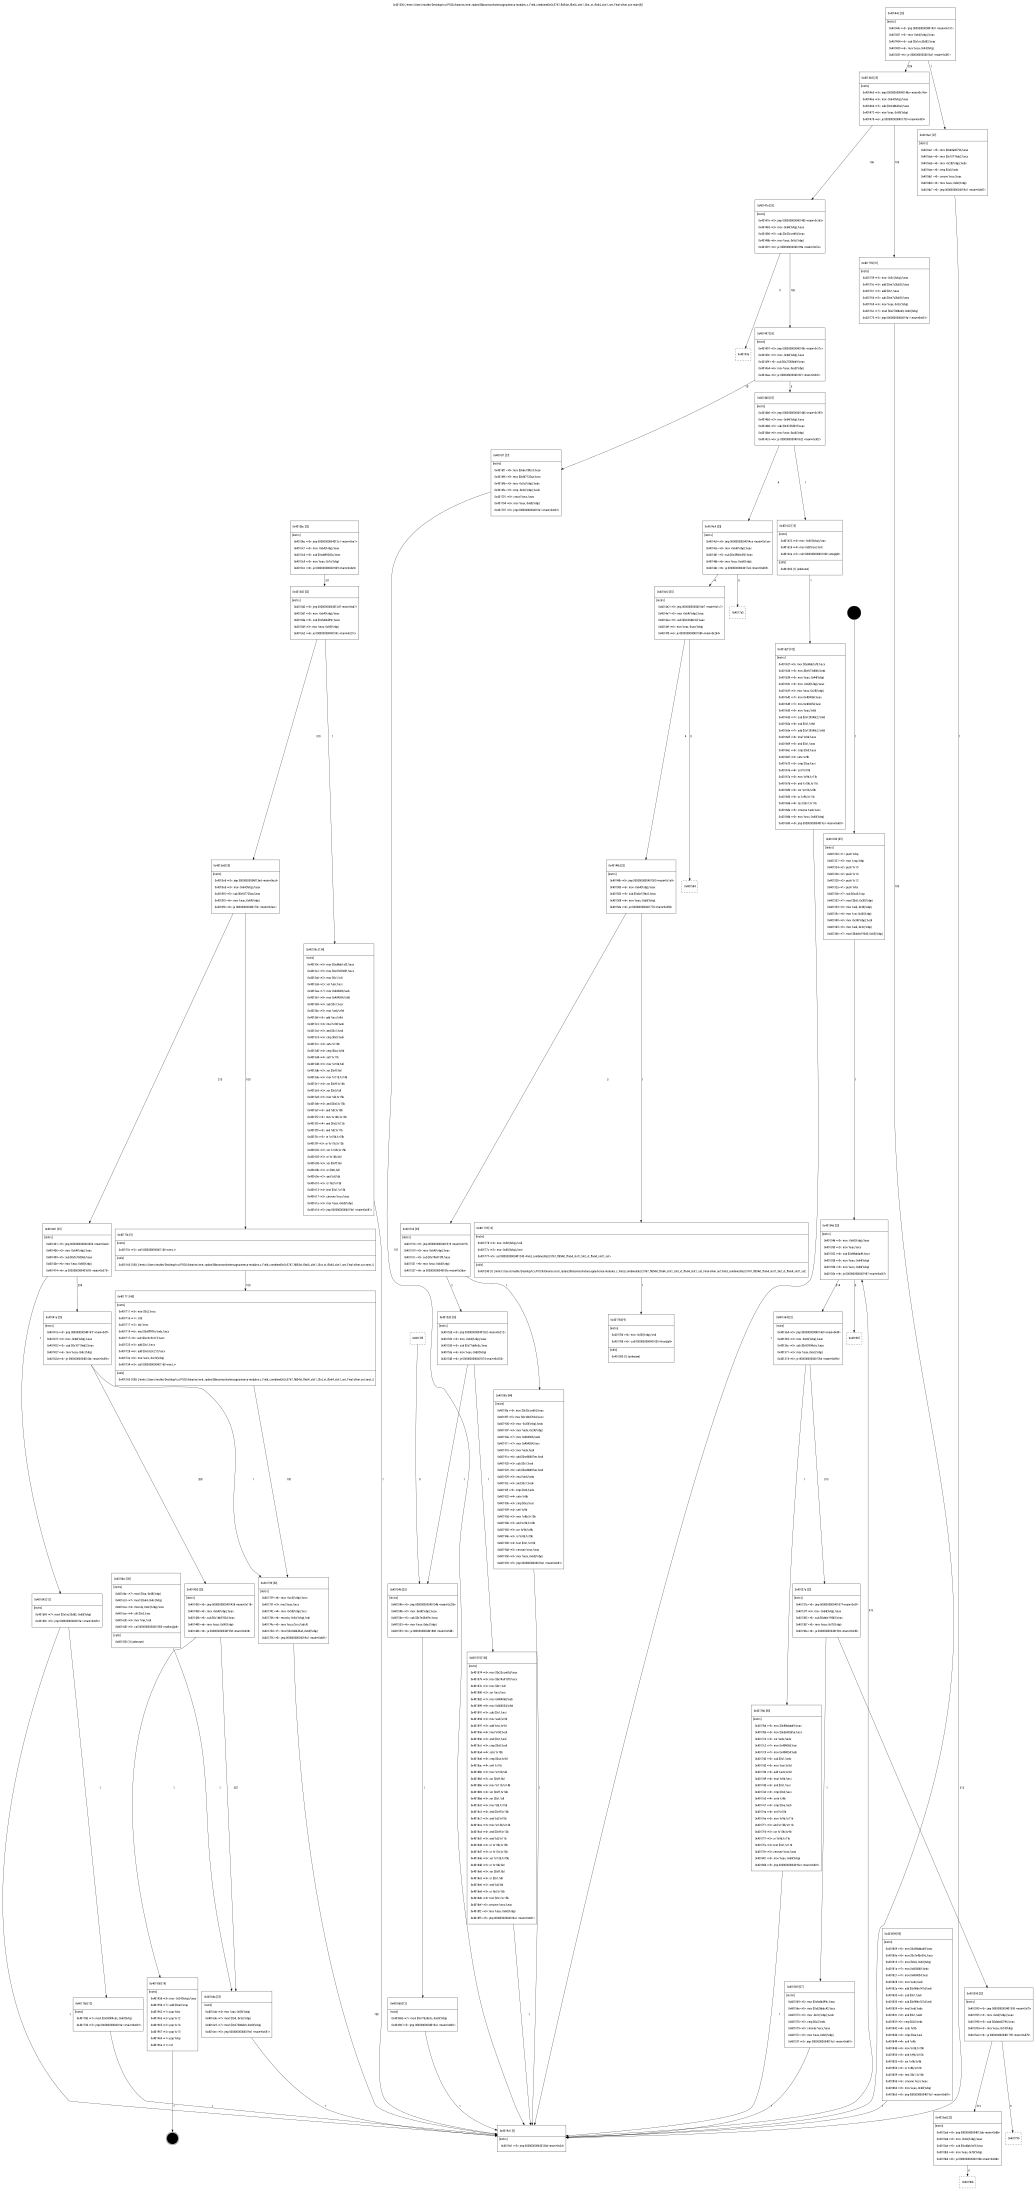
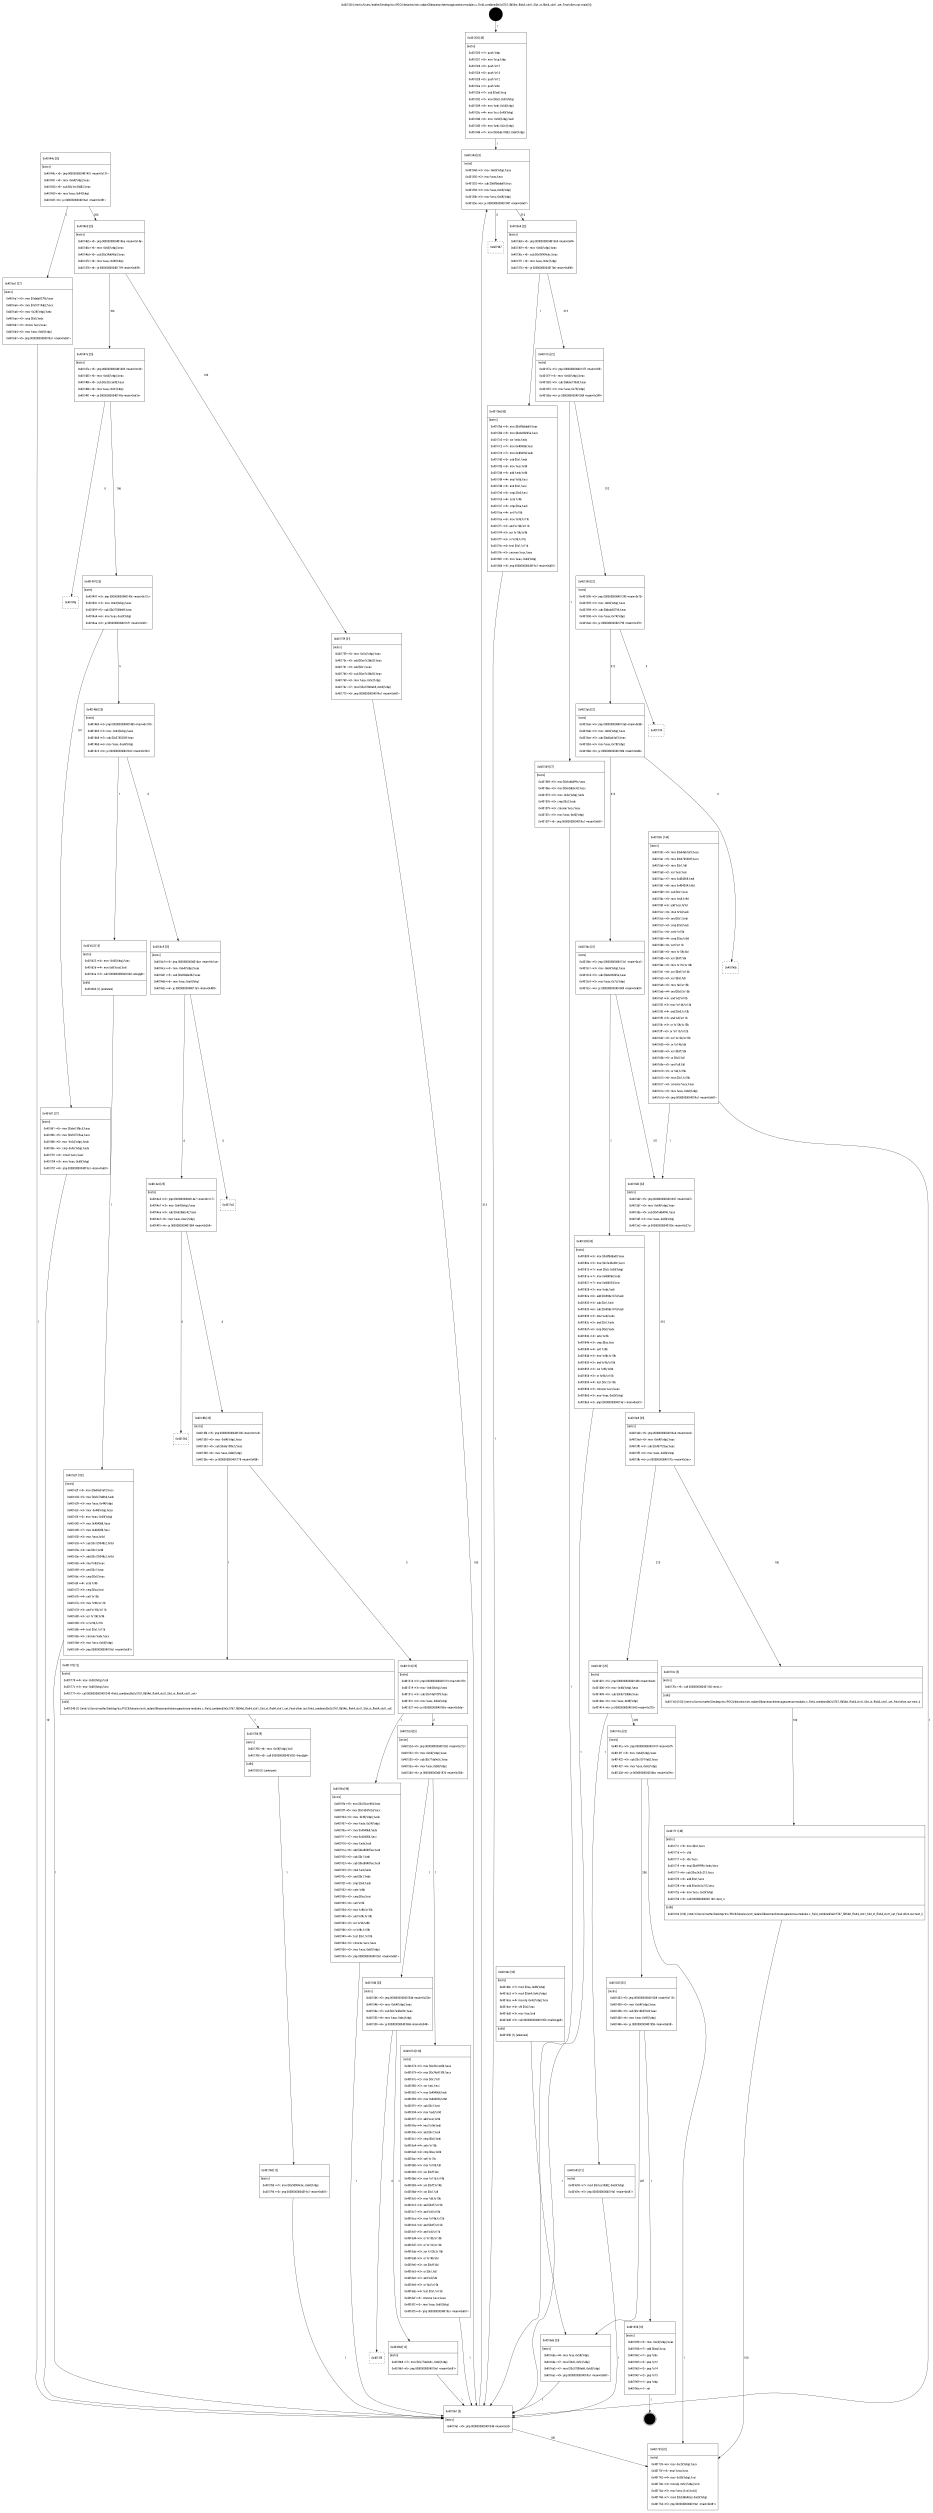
(330, 791) -> (666, 1140)
none -> (610, 848)
none -> (610, 1114)
(416, 1463) -> (381, 2190)
(87, 1811) -> (286, 1970)
(326, 1939) -> (579, 2448)
